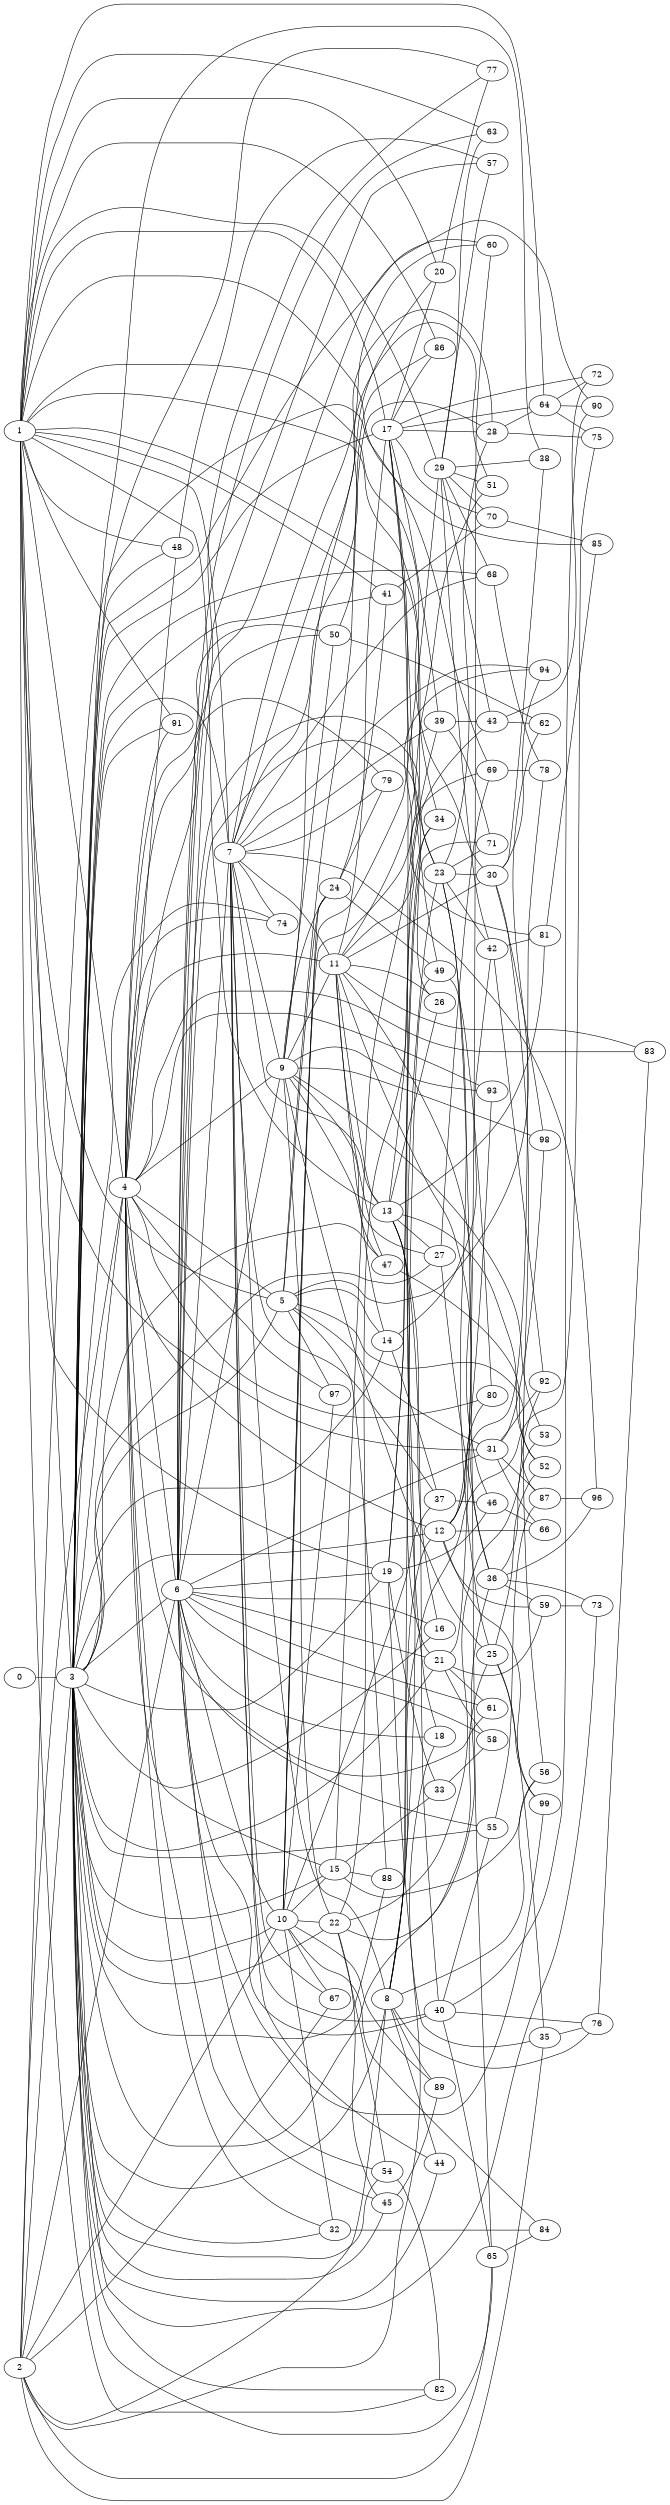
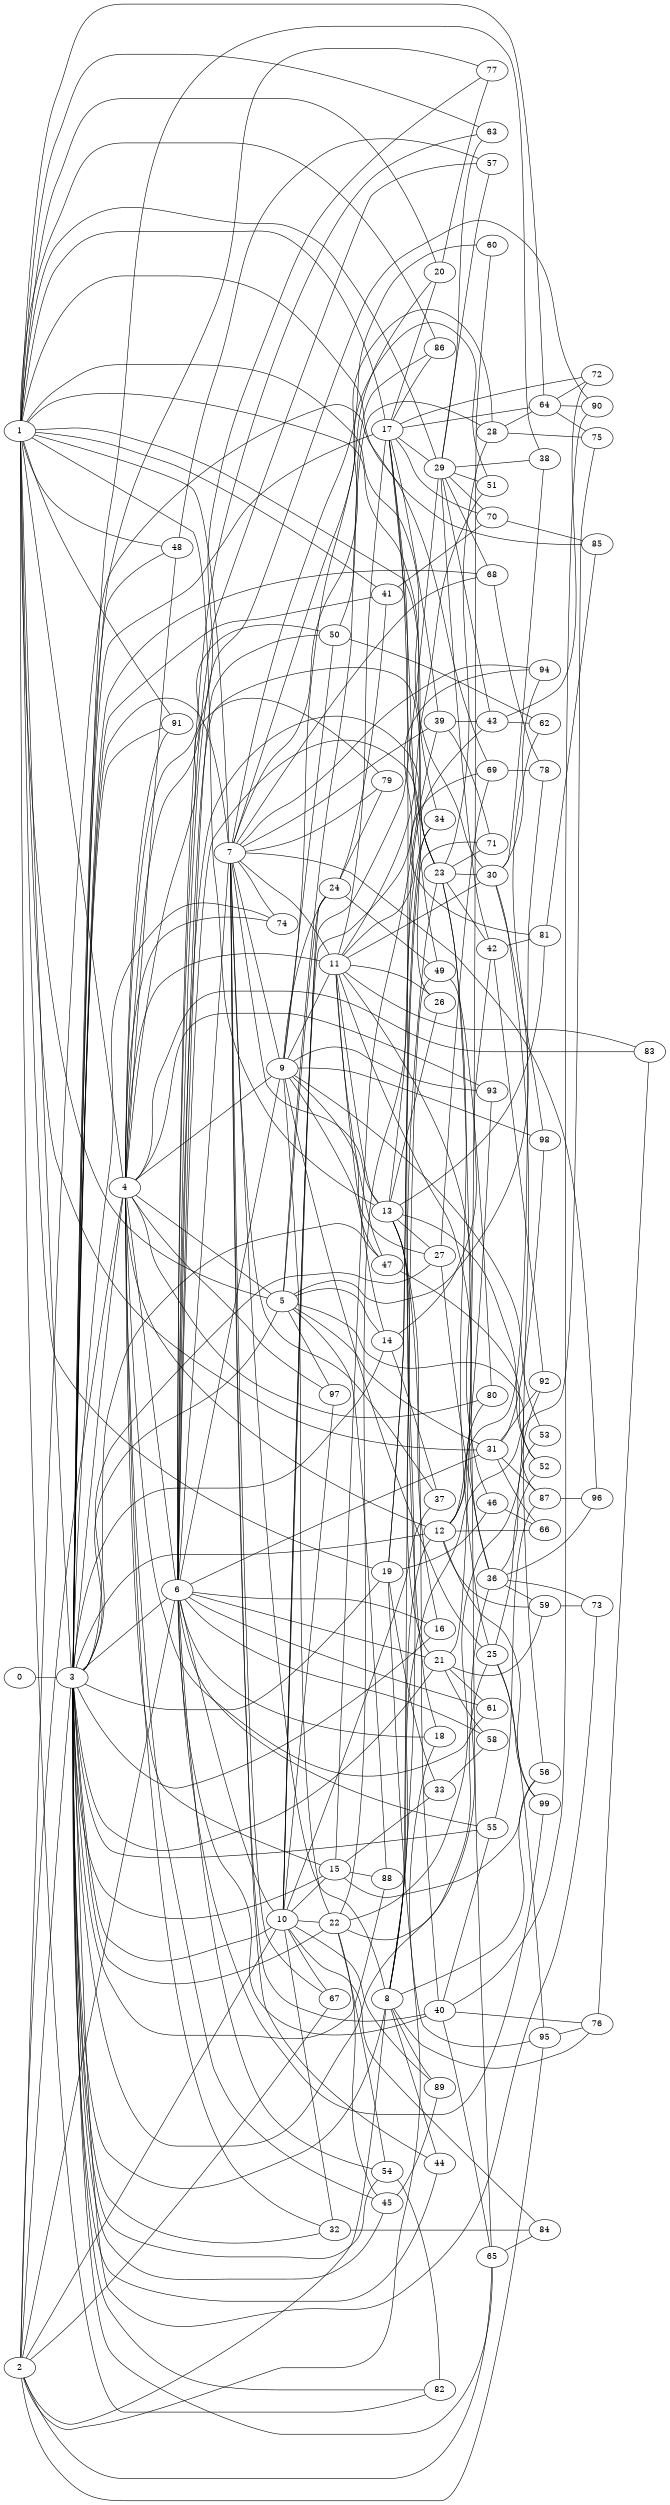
(440, 431) -> (414, 449)
(108, 628) -> none
(466, 1501) -> none
(282, 1581) -> (250, 687)
(545, 2038) -> (545, 2038)
